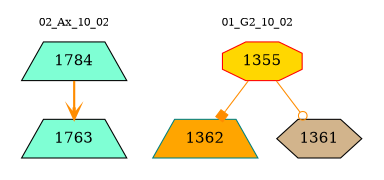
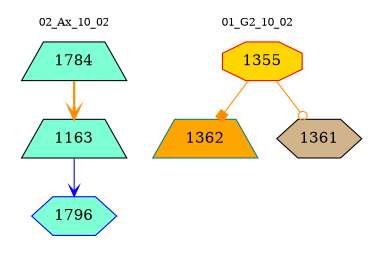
(74, 139) -> (74, 139)
none -> (74, 216)
